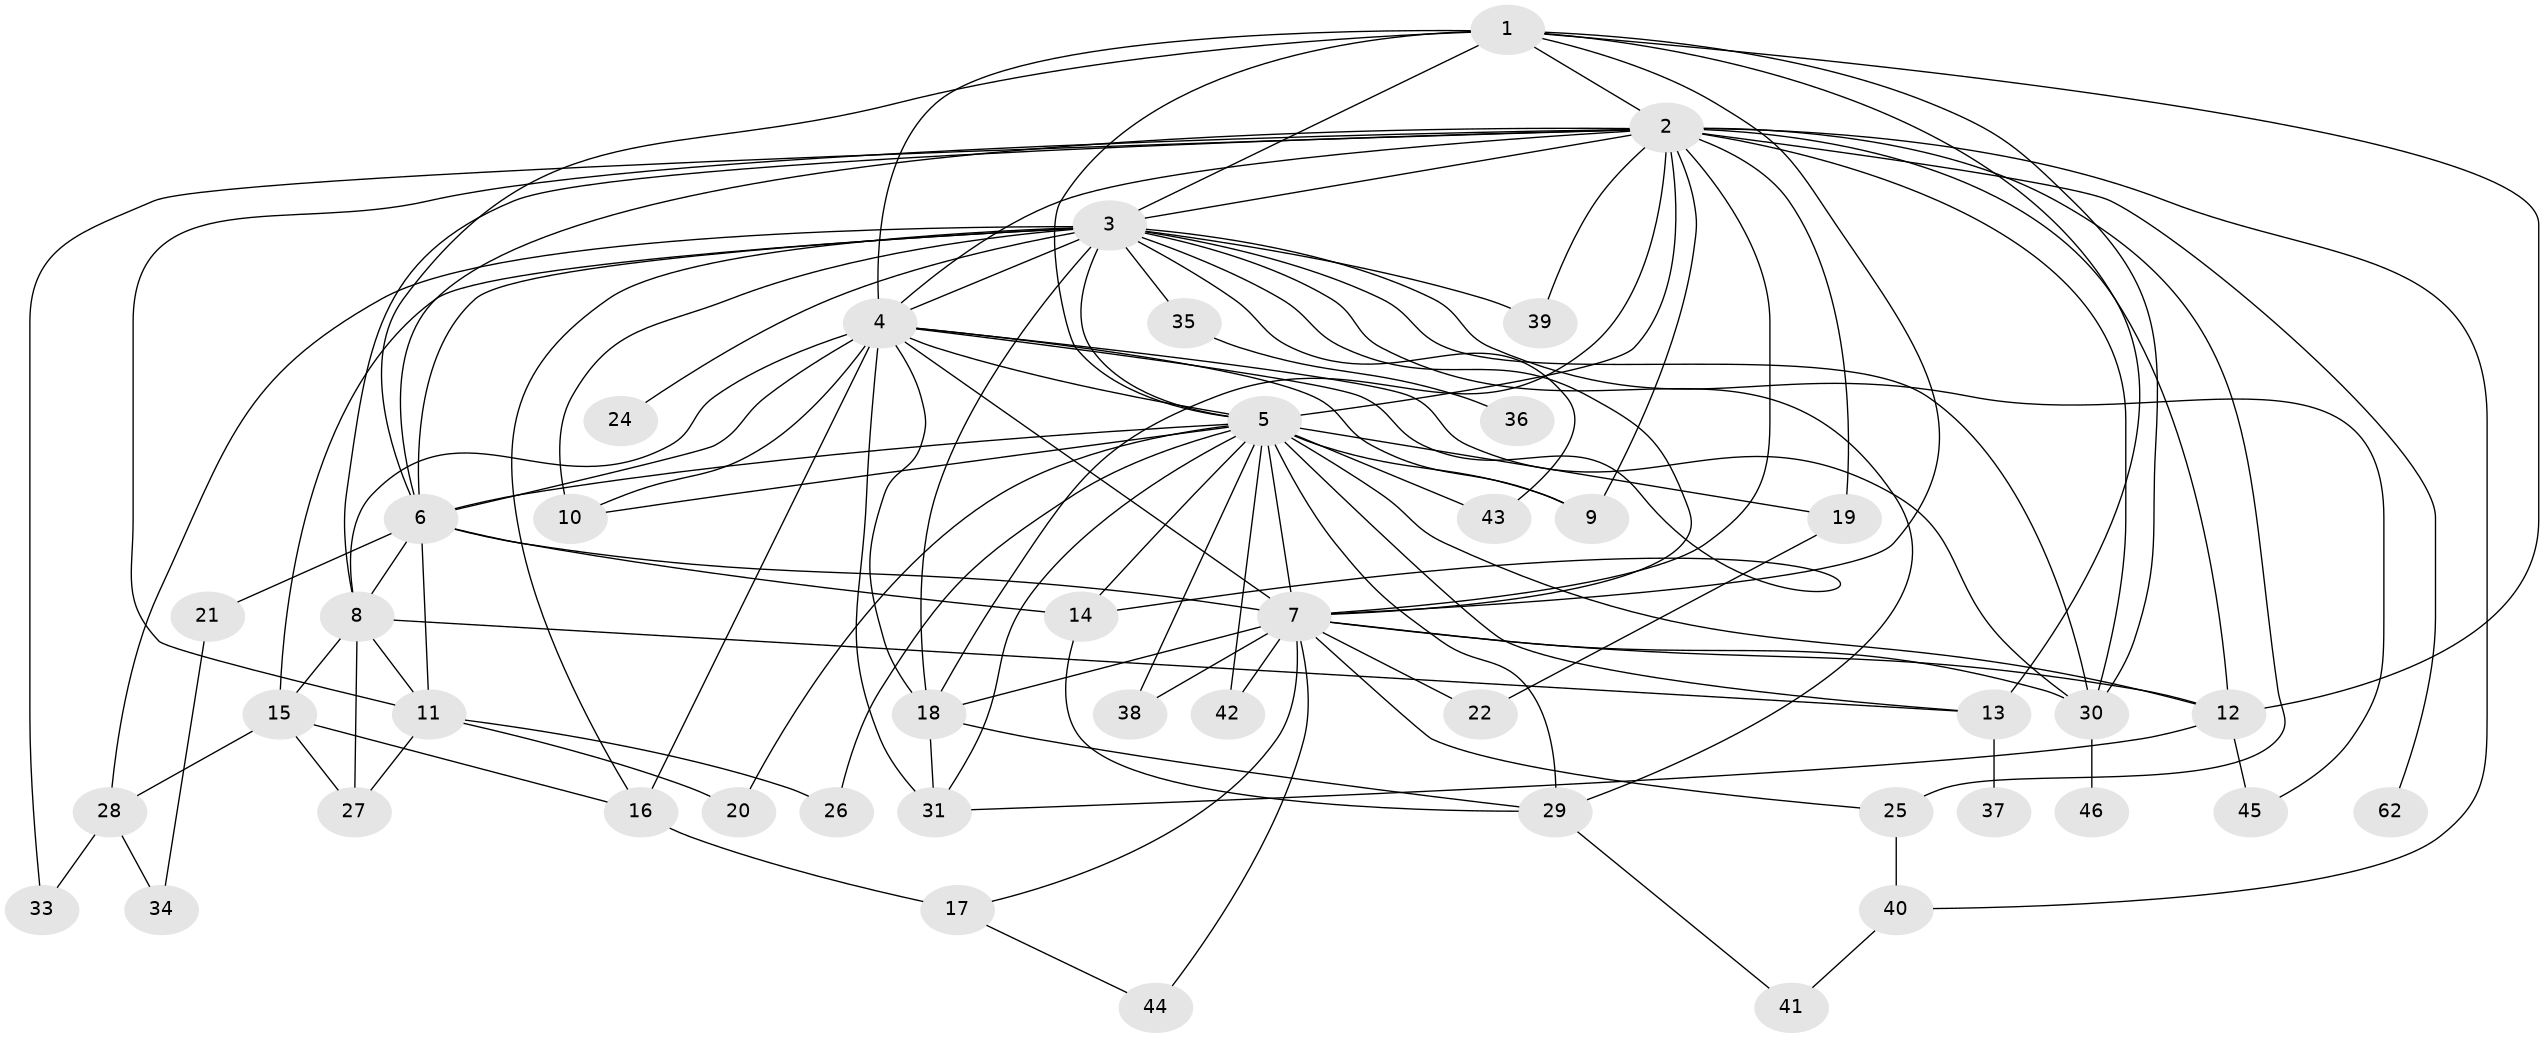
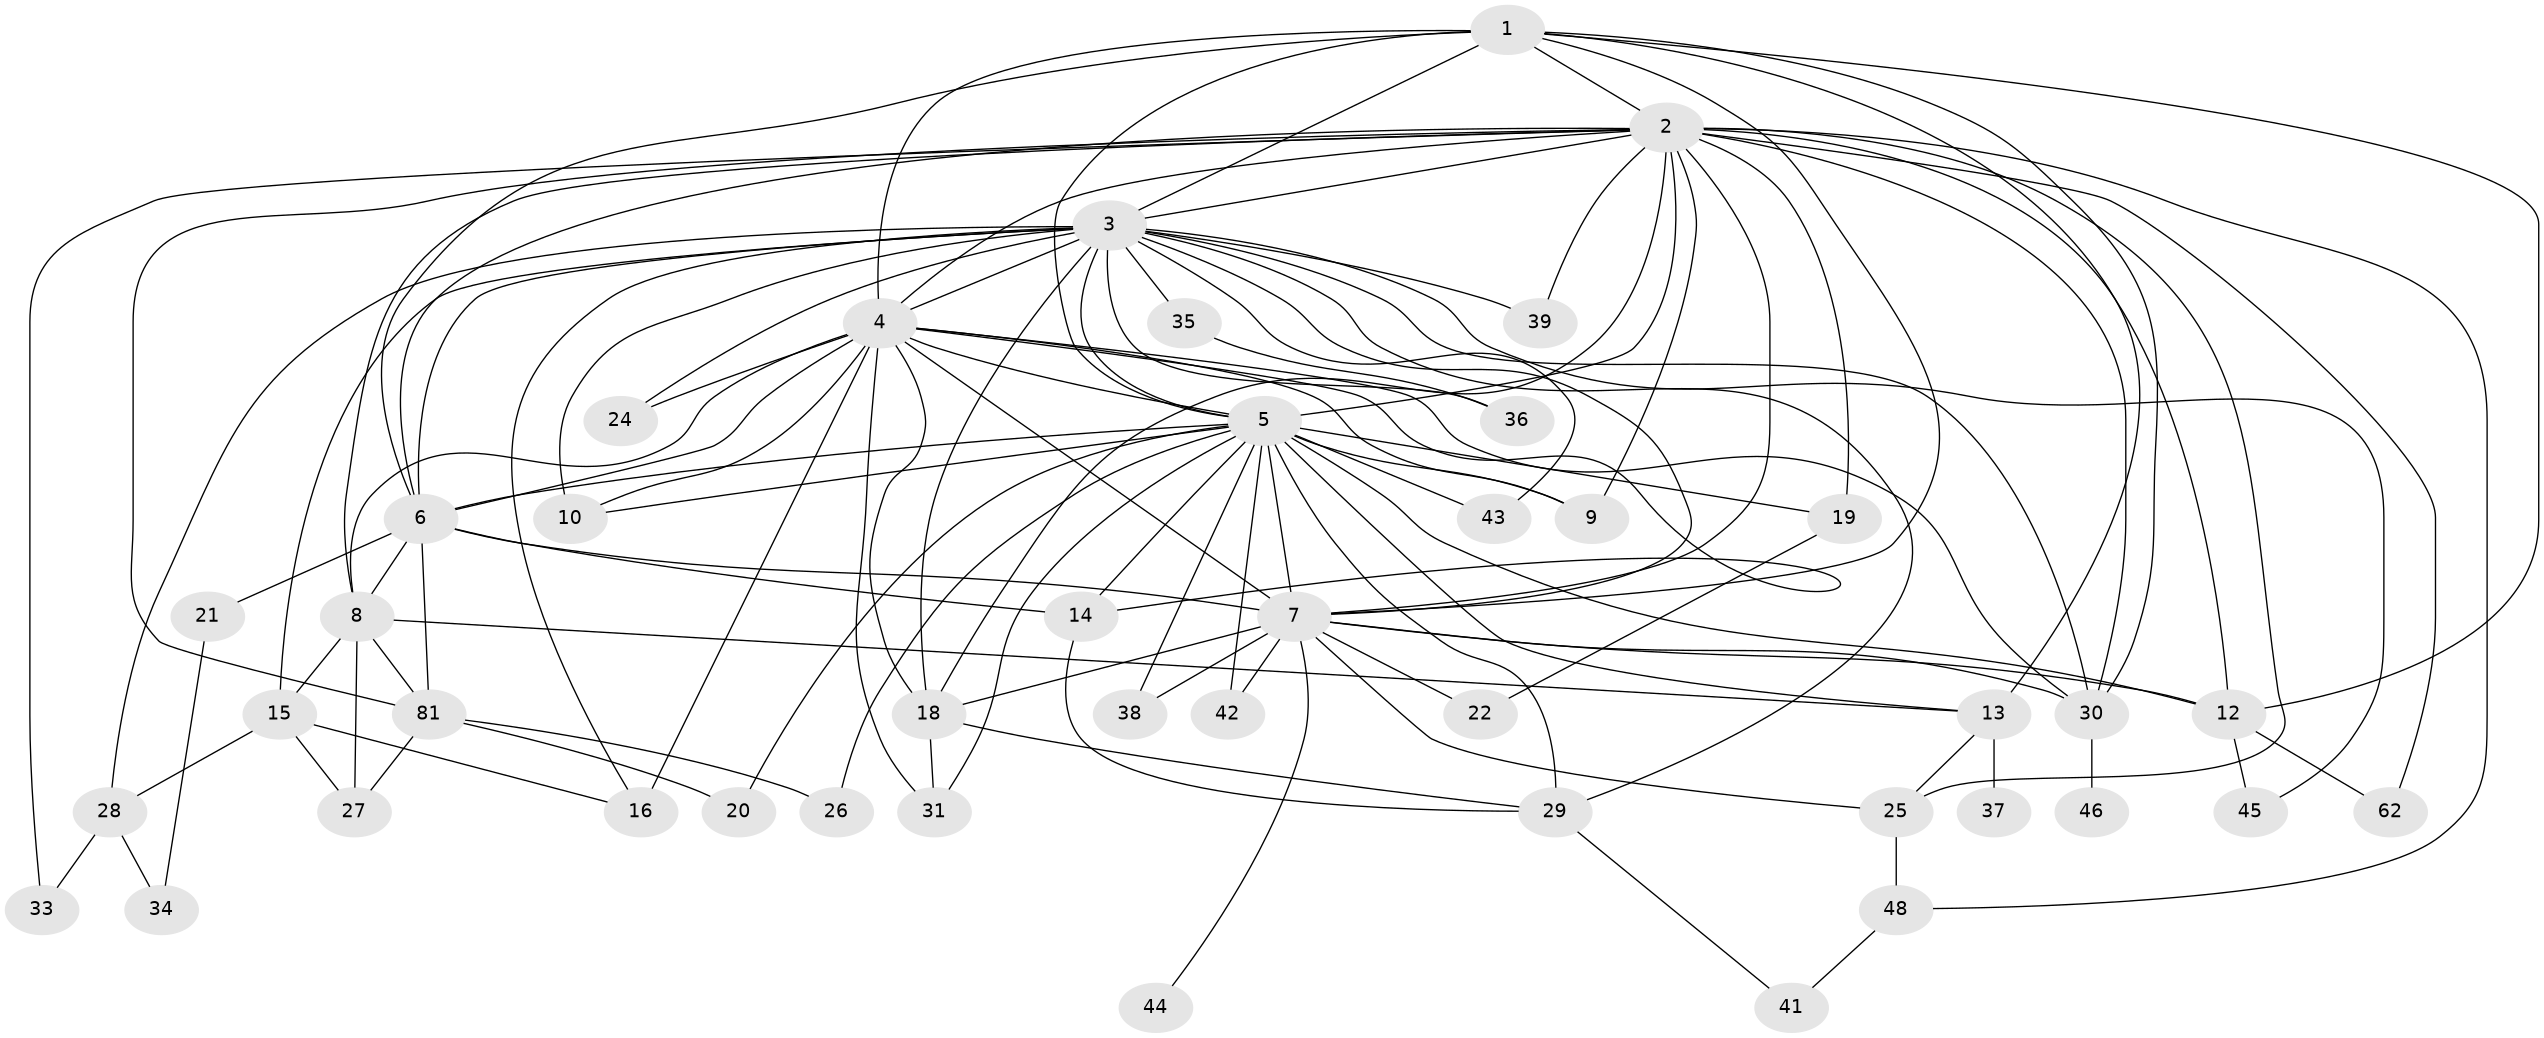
none -> (730, 377)
none -> (1257, 381)
(429, 714) -> (429, 714)
none -> (1945, 763)
(1524, 787) -> (2310, 763)
(958, 910) -> none
(1896, 910) -> (1896, 910)
